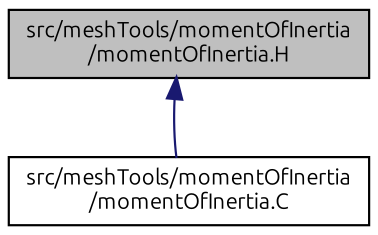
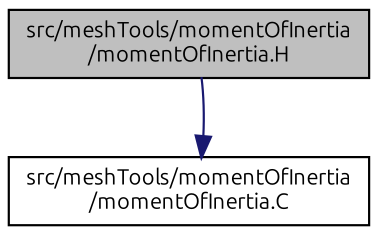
(174, 129) -> (204, 107)
